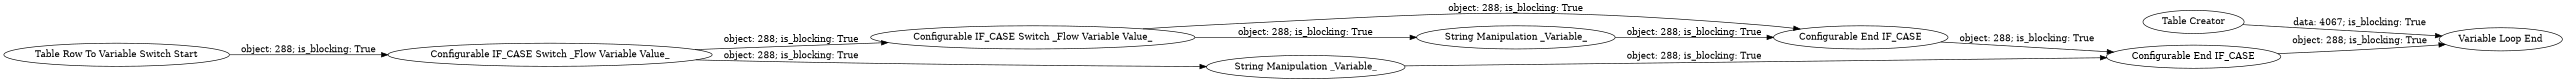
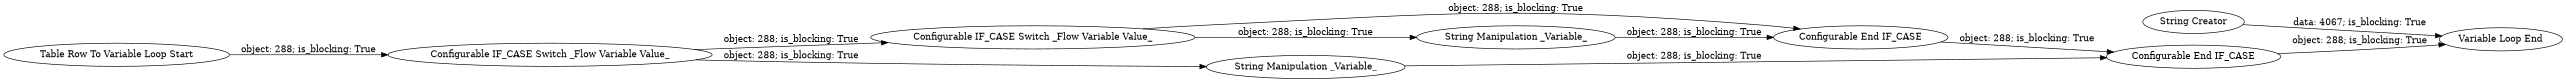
(2194, 22) -> (2194, 22)
(117, 55) -> (117, 55)
